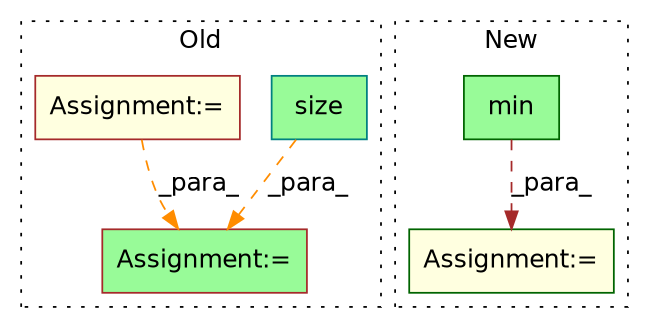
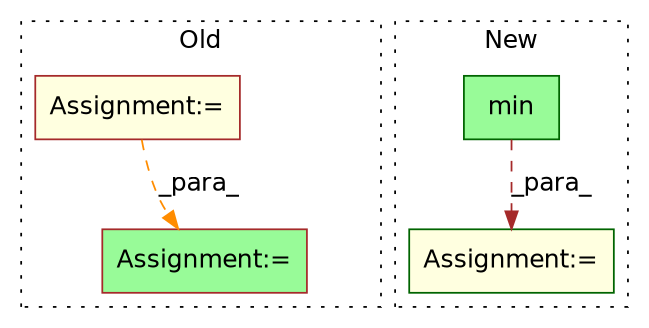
(319, 108) -> none
